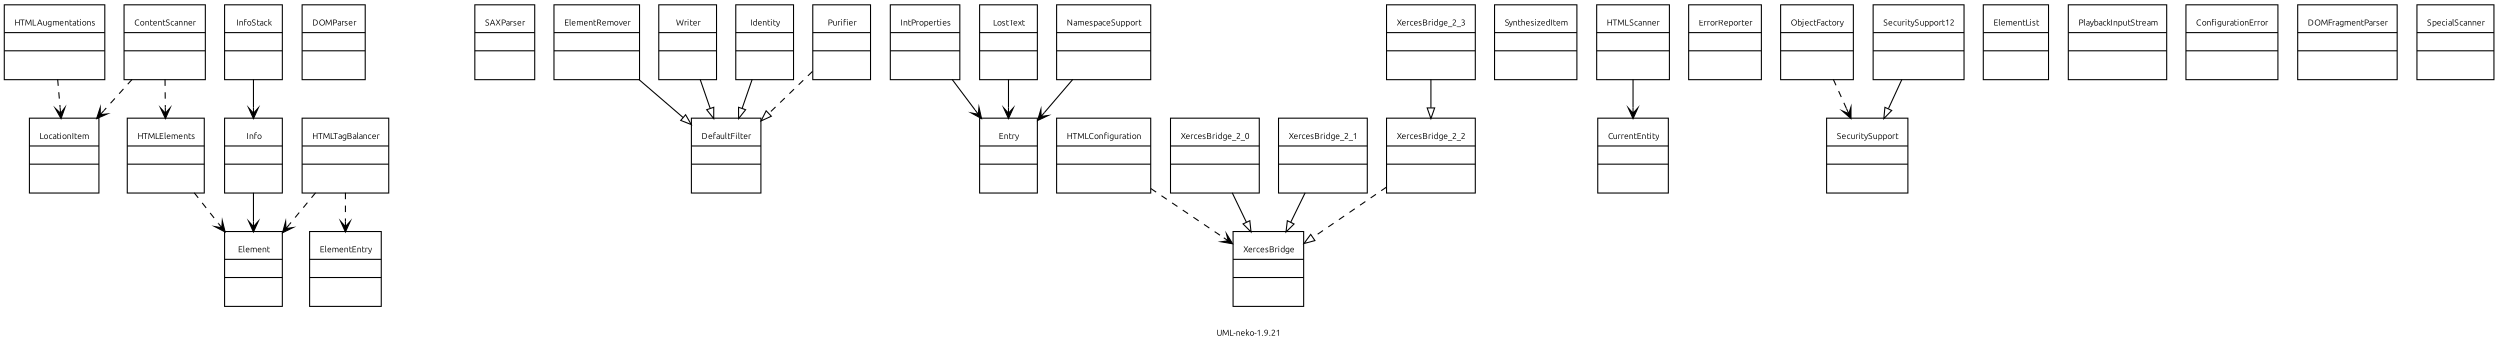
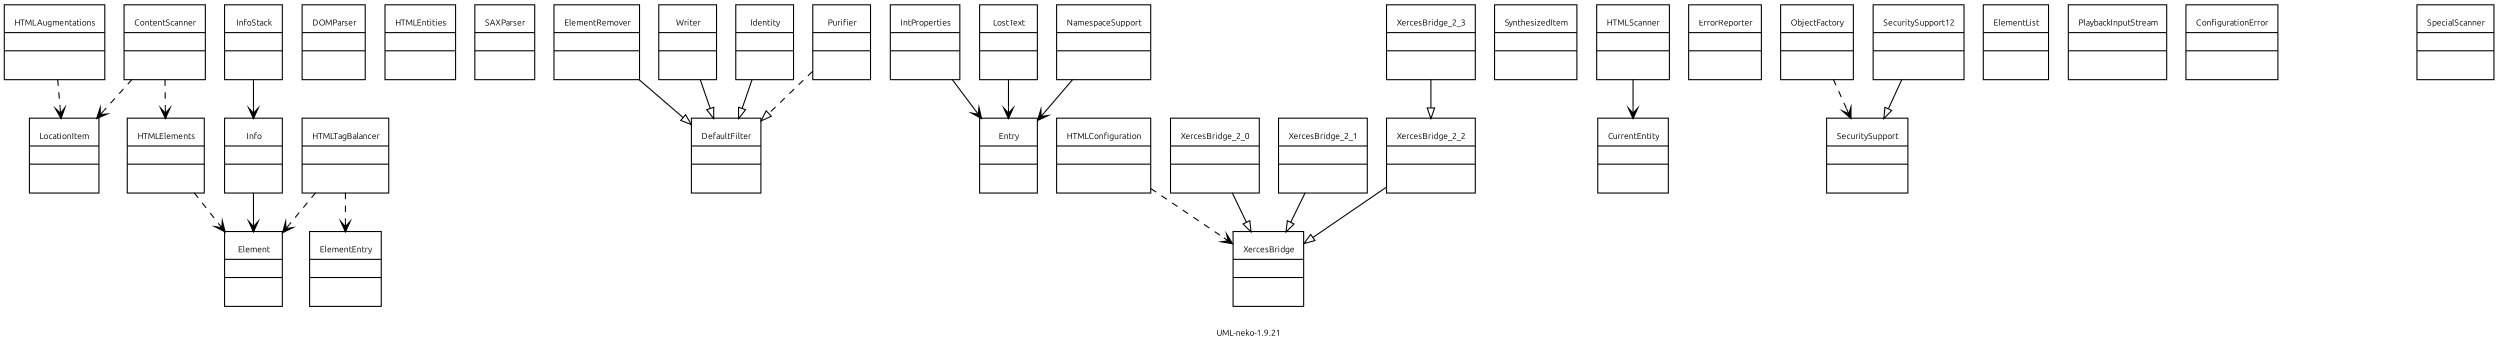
none -> (420, 42)
(2347, 42) -> none
(1350, 212) -> (1350, 212)
